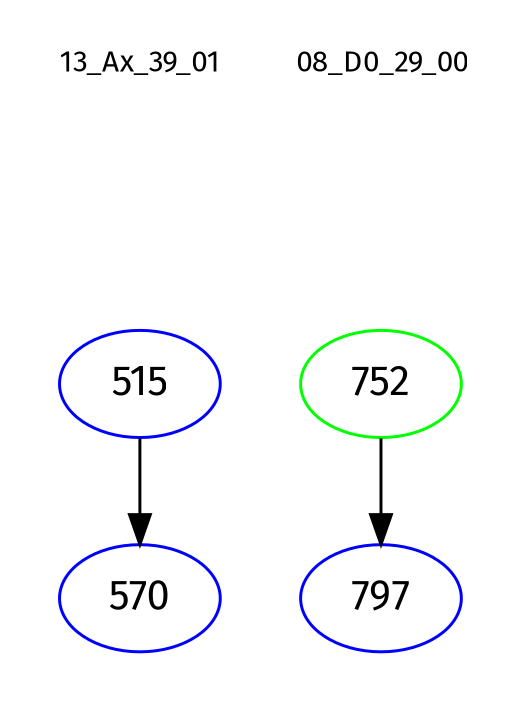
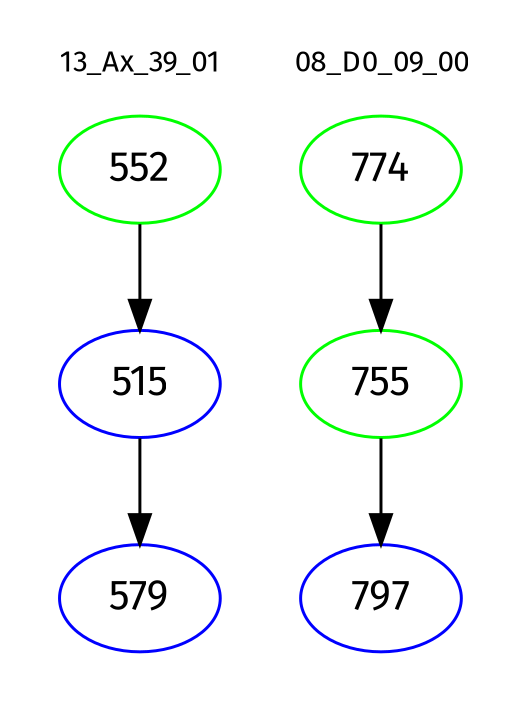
(382, 64) -> (382, 64)
none -> (140, 170)
none -> (381, 170)
(381, 384) -> (381, 384)
(140, 598) -> (140, 598)
